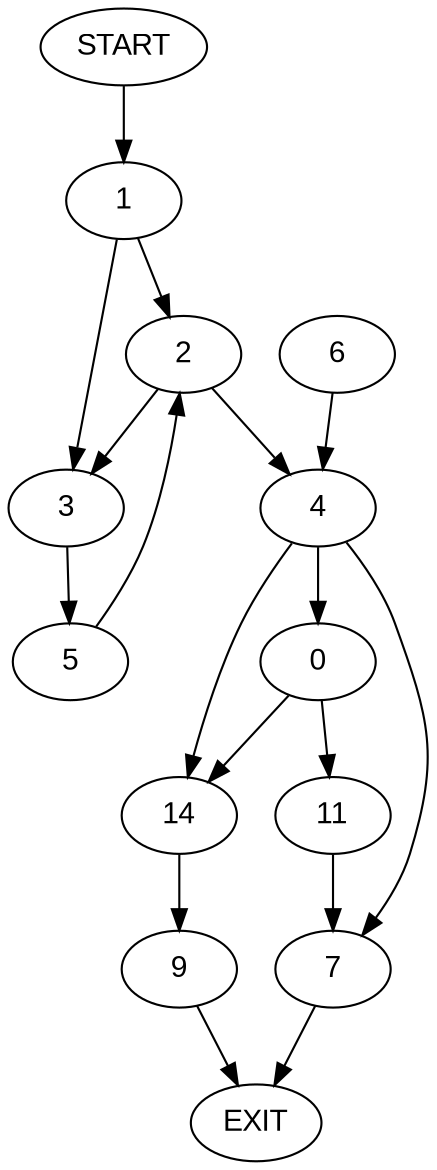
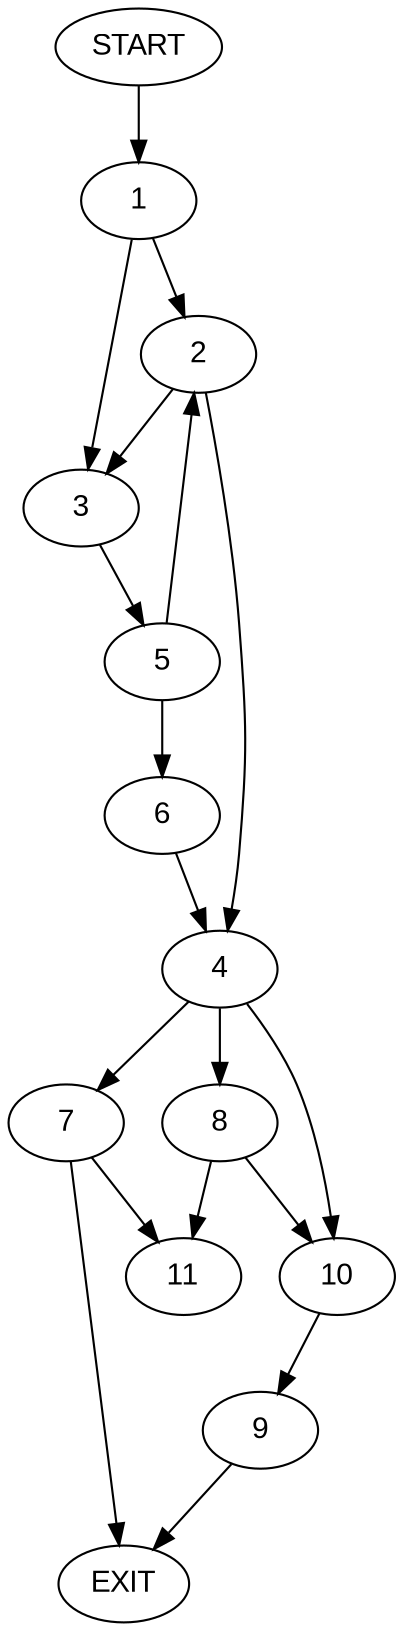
(318, 662) -> (220, 1123)
none -> (162, 728)
(179, 815) -> (337, 1277)
(333, 882) -> (118, 1191)
